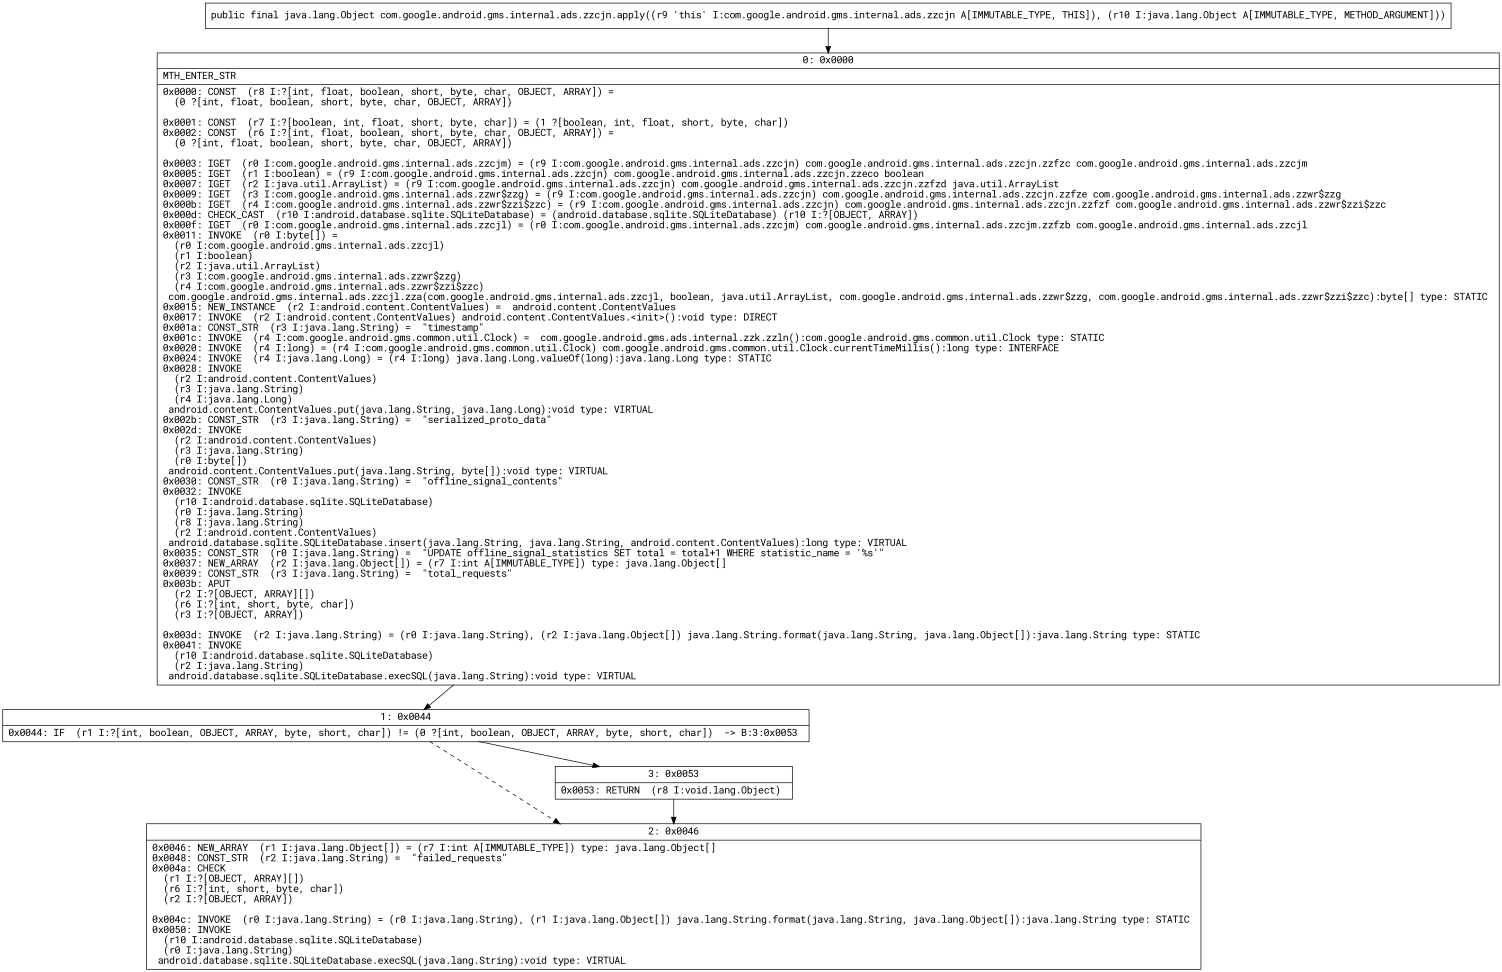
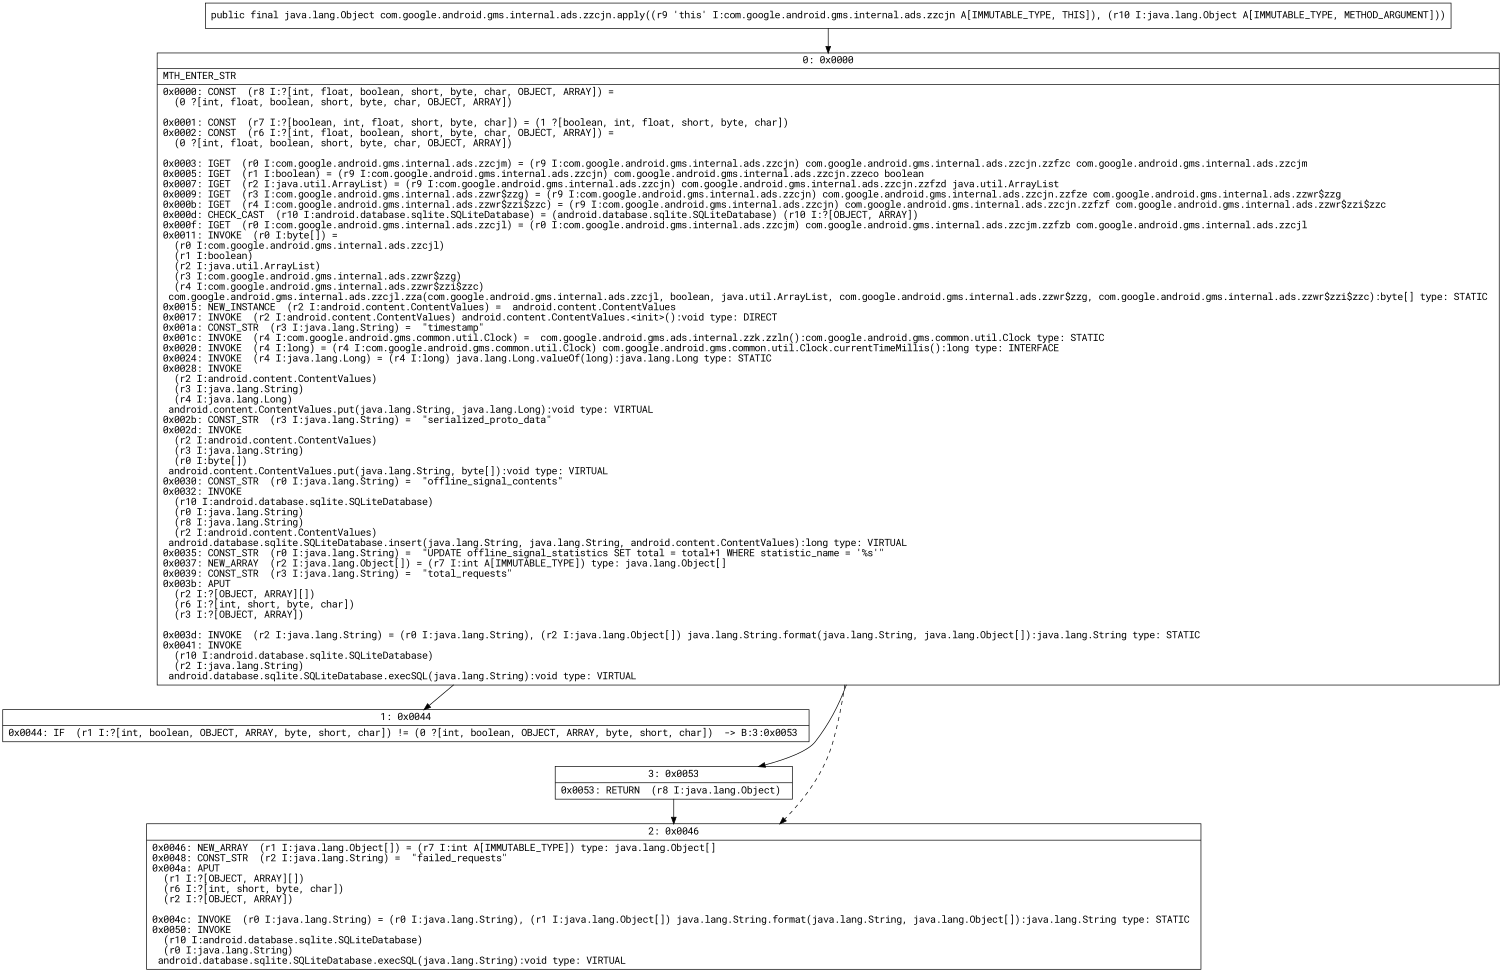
(536, 753) -> (818, 738)
(492, 781) -> (827, 758)
(674, 791) -> (674, 791)
(194, 869) -> (192, 869)
